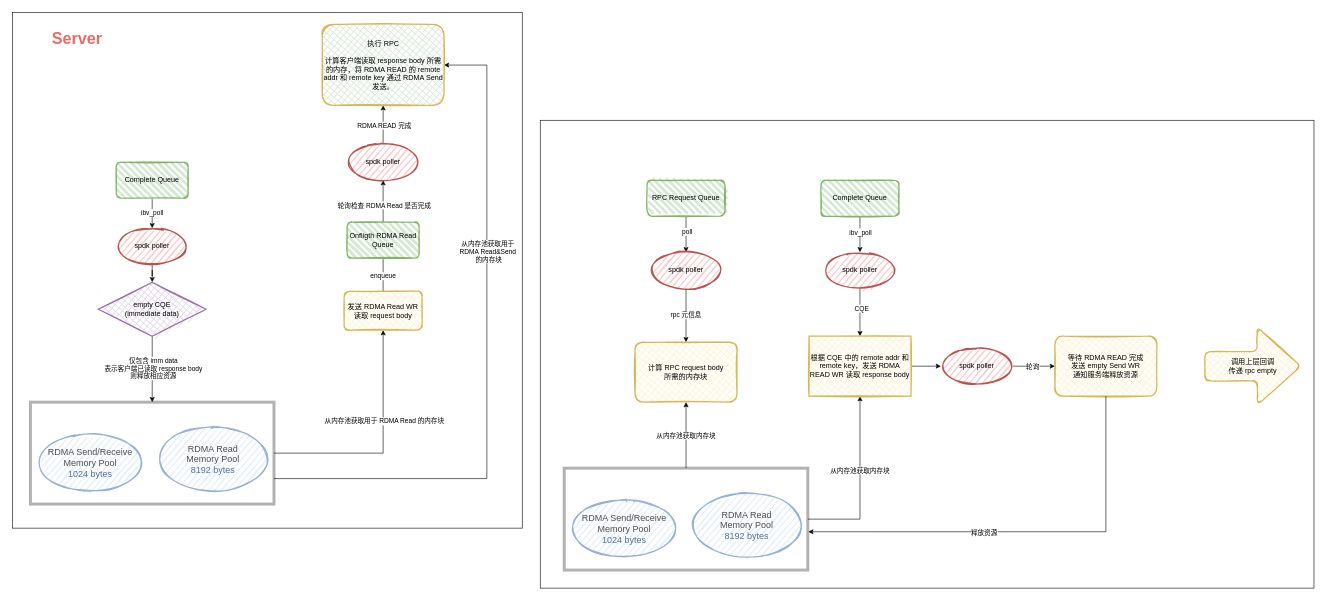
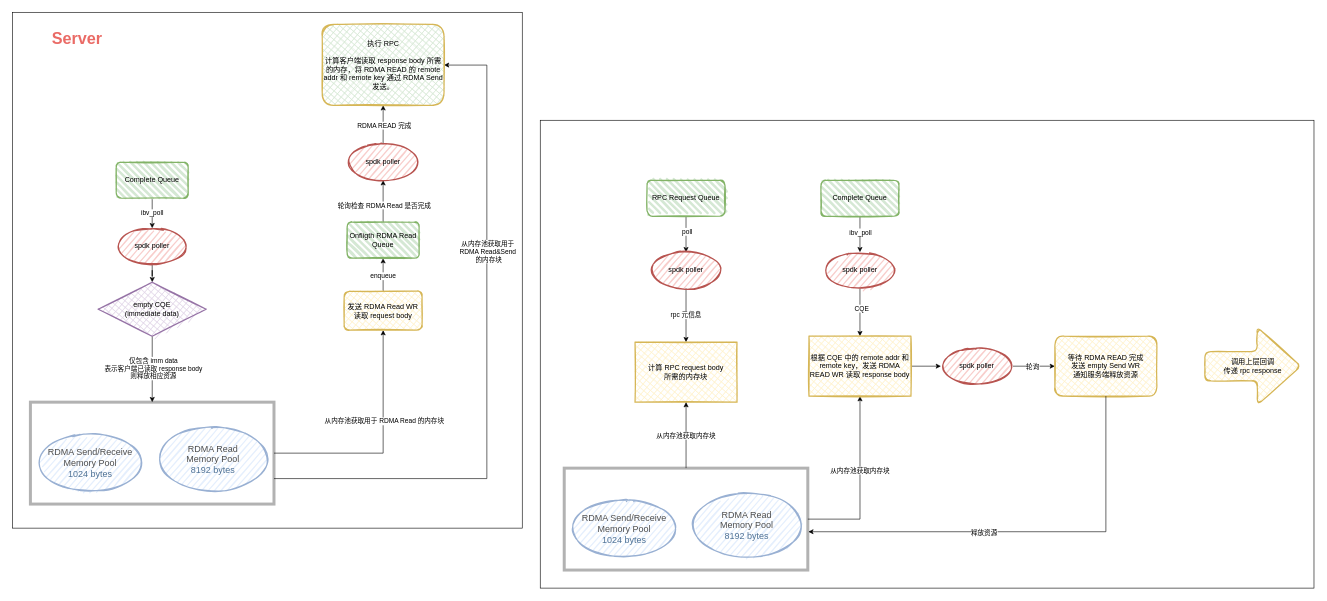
(383, 262) -> (383, 263)
(1253, 366) -> (1253, 366)
(686, 372) -> (686, 372)
